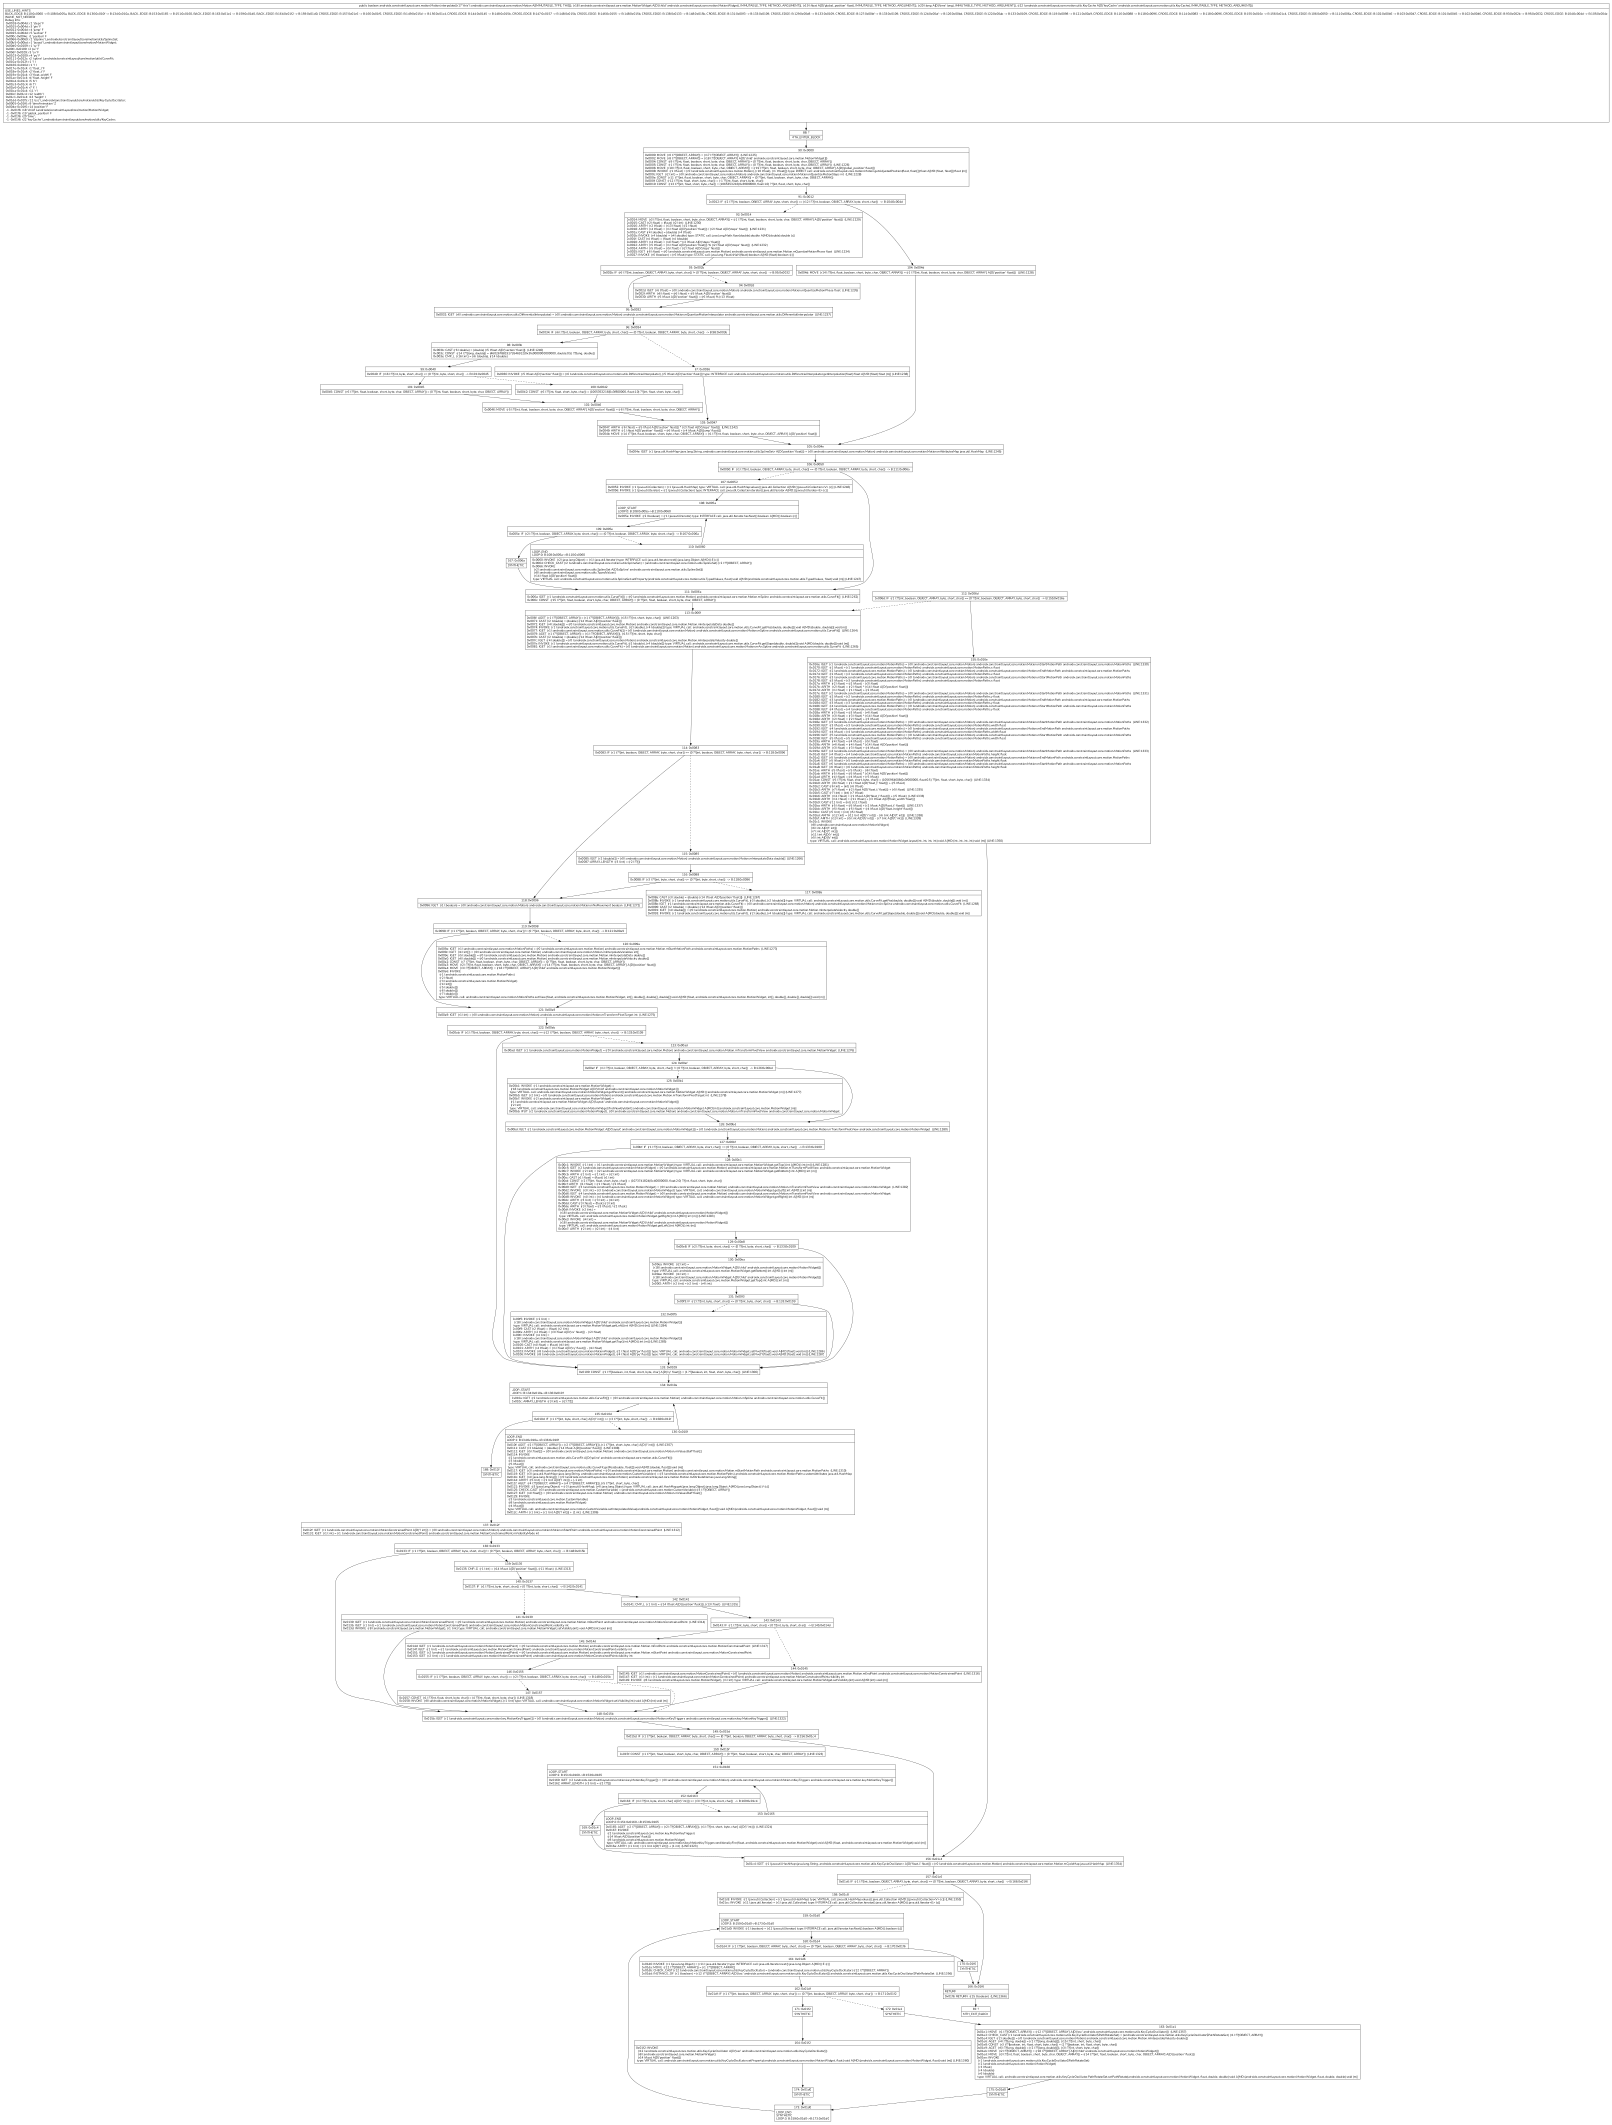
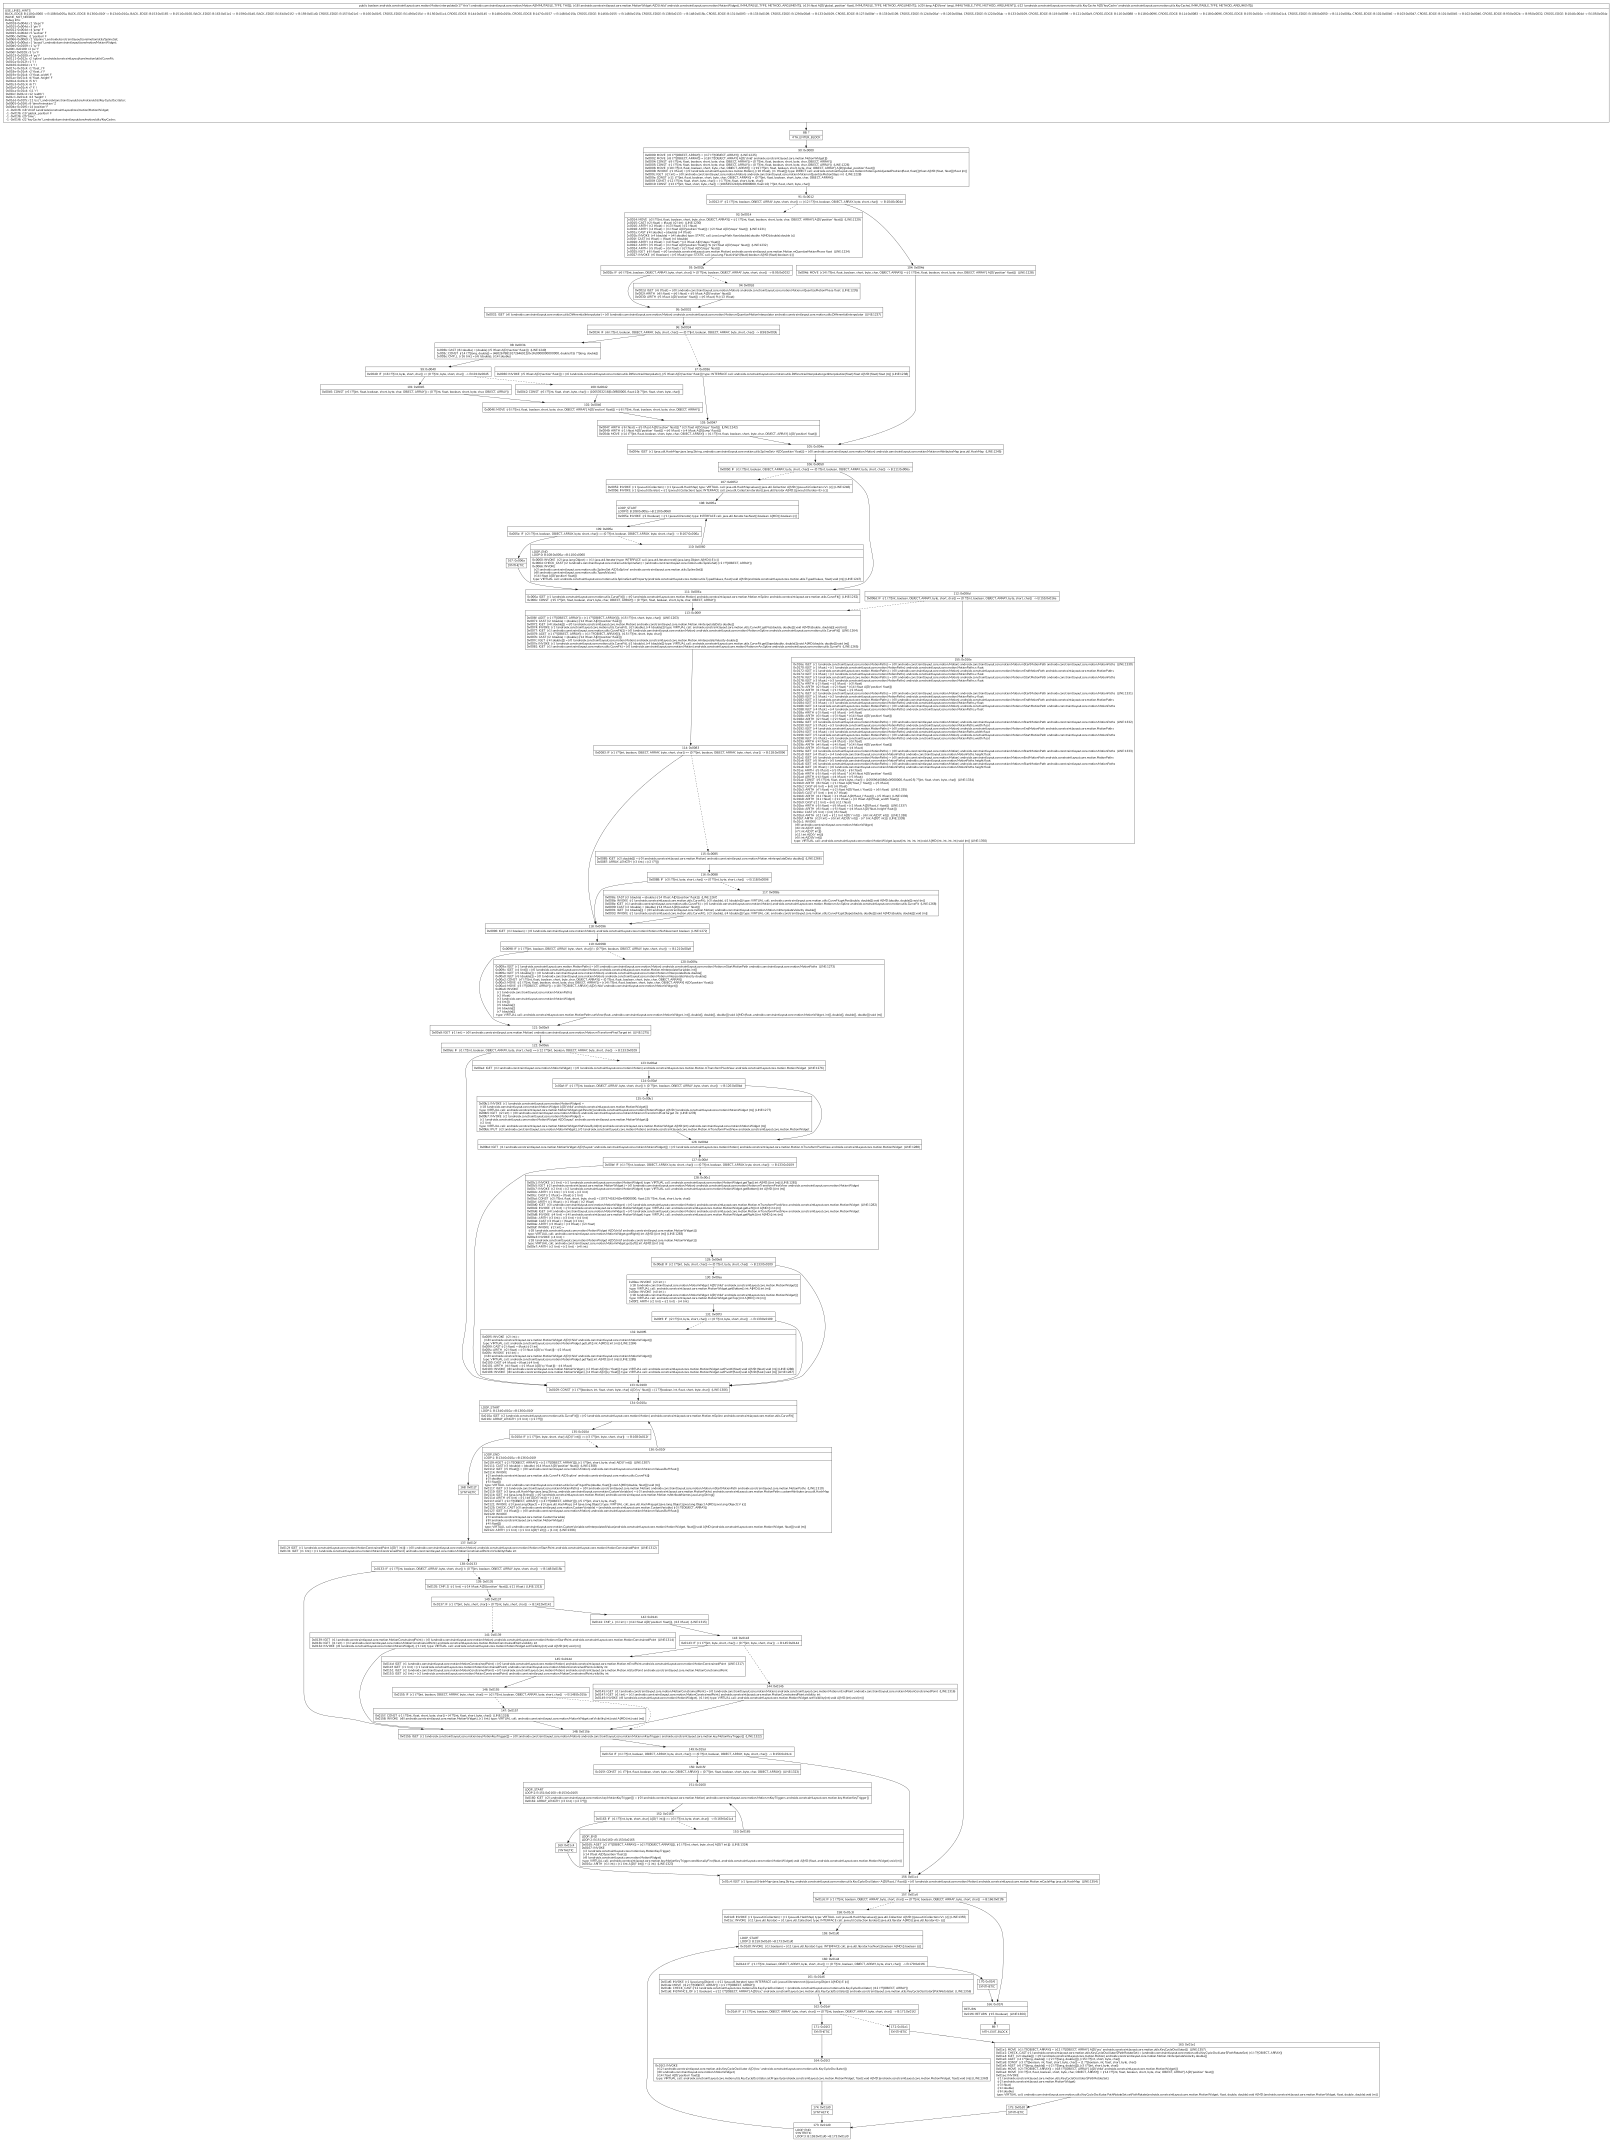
none -> (658, 920)
